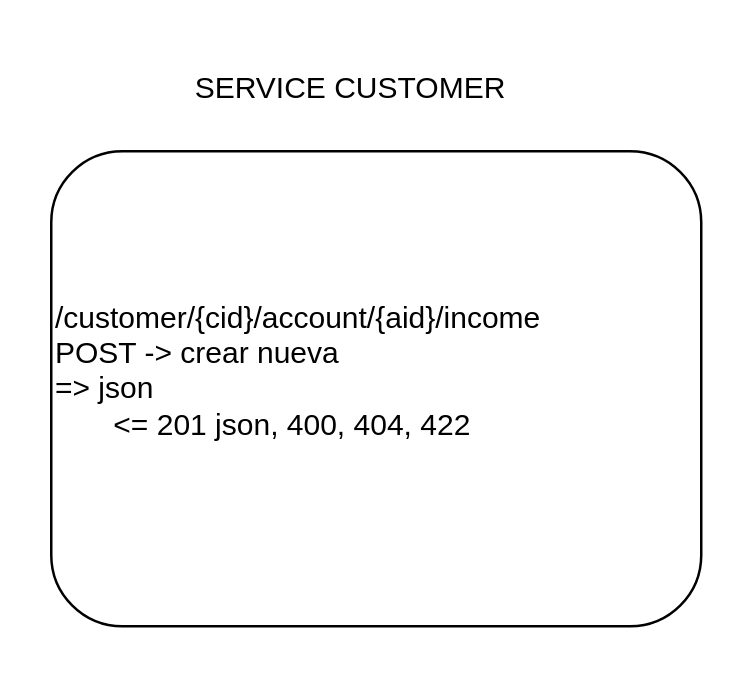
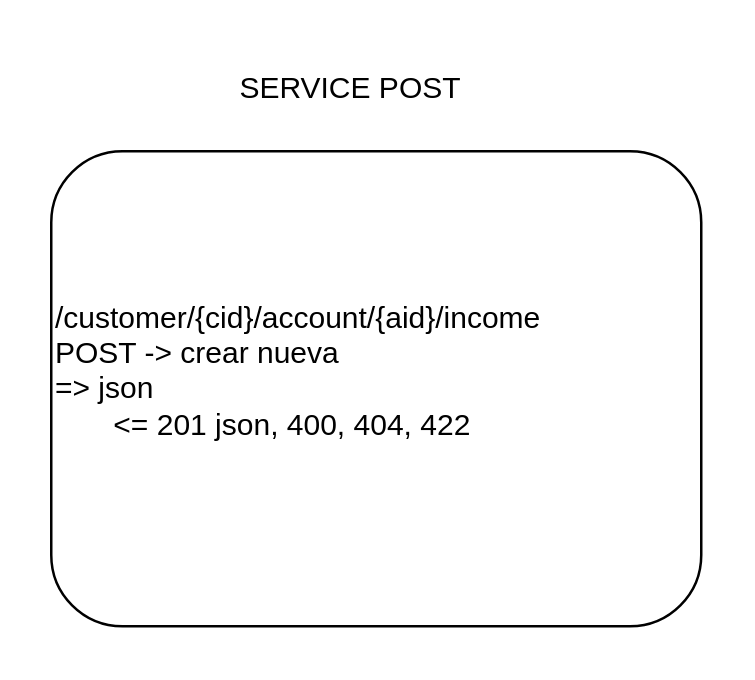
(351, 89) -> (351, 89)
